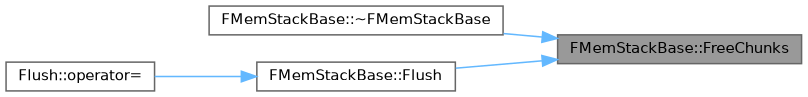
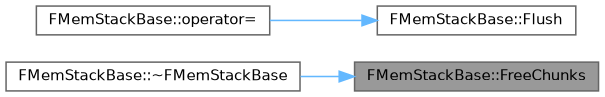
(499, 65) -> none
(80, 77) -> (153, 20)
